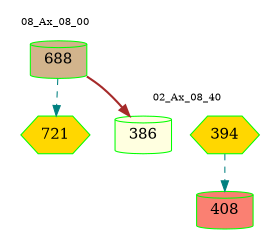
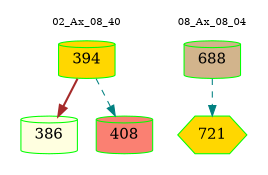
(55, 22) -> (212, 22)
(113, 98) -> (70, 93)
(225, 135) -> (87, 60)
